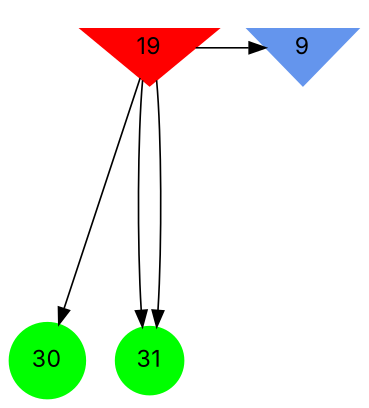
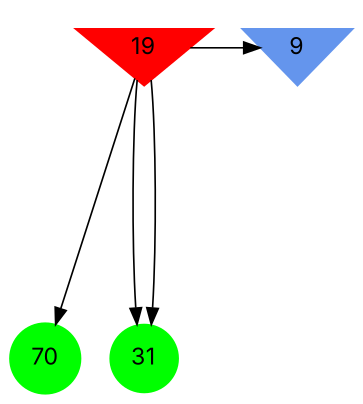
(47, 361) -> (45, 358)
